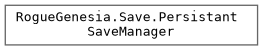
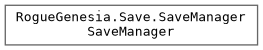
(131, 25) -> (131, 25)
